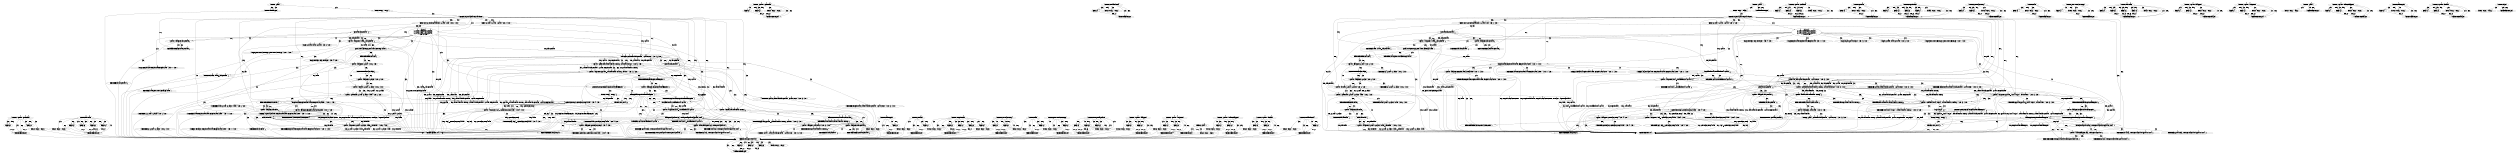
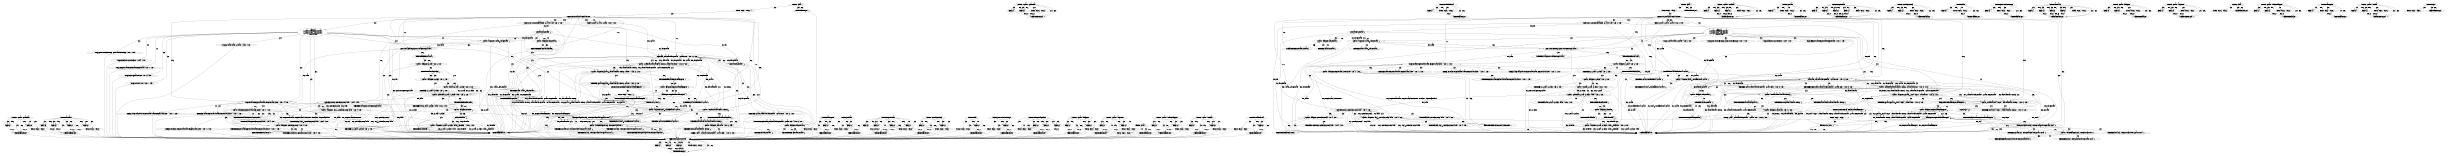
(1854, 41) -> none
none -> (138, 76)
none -> (142, 83)
